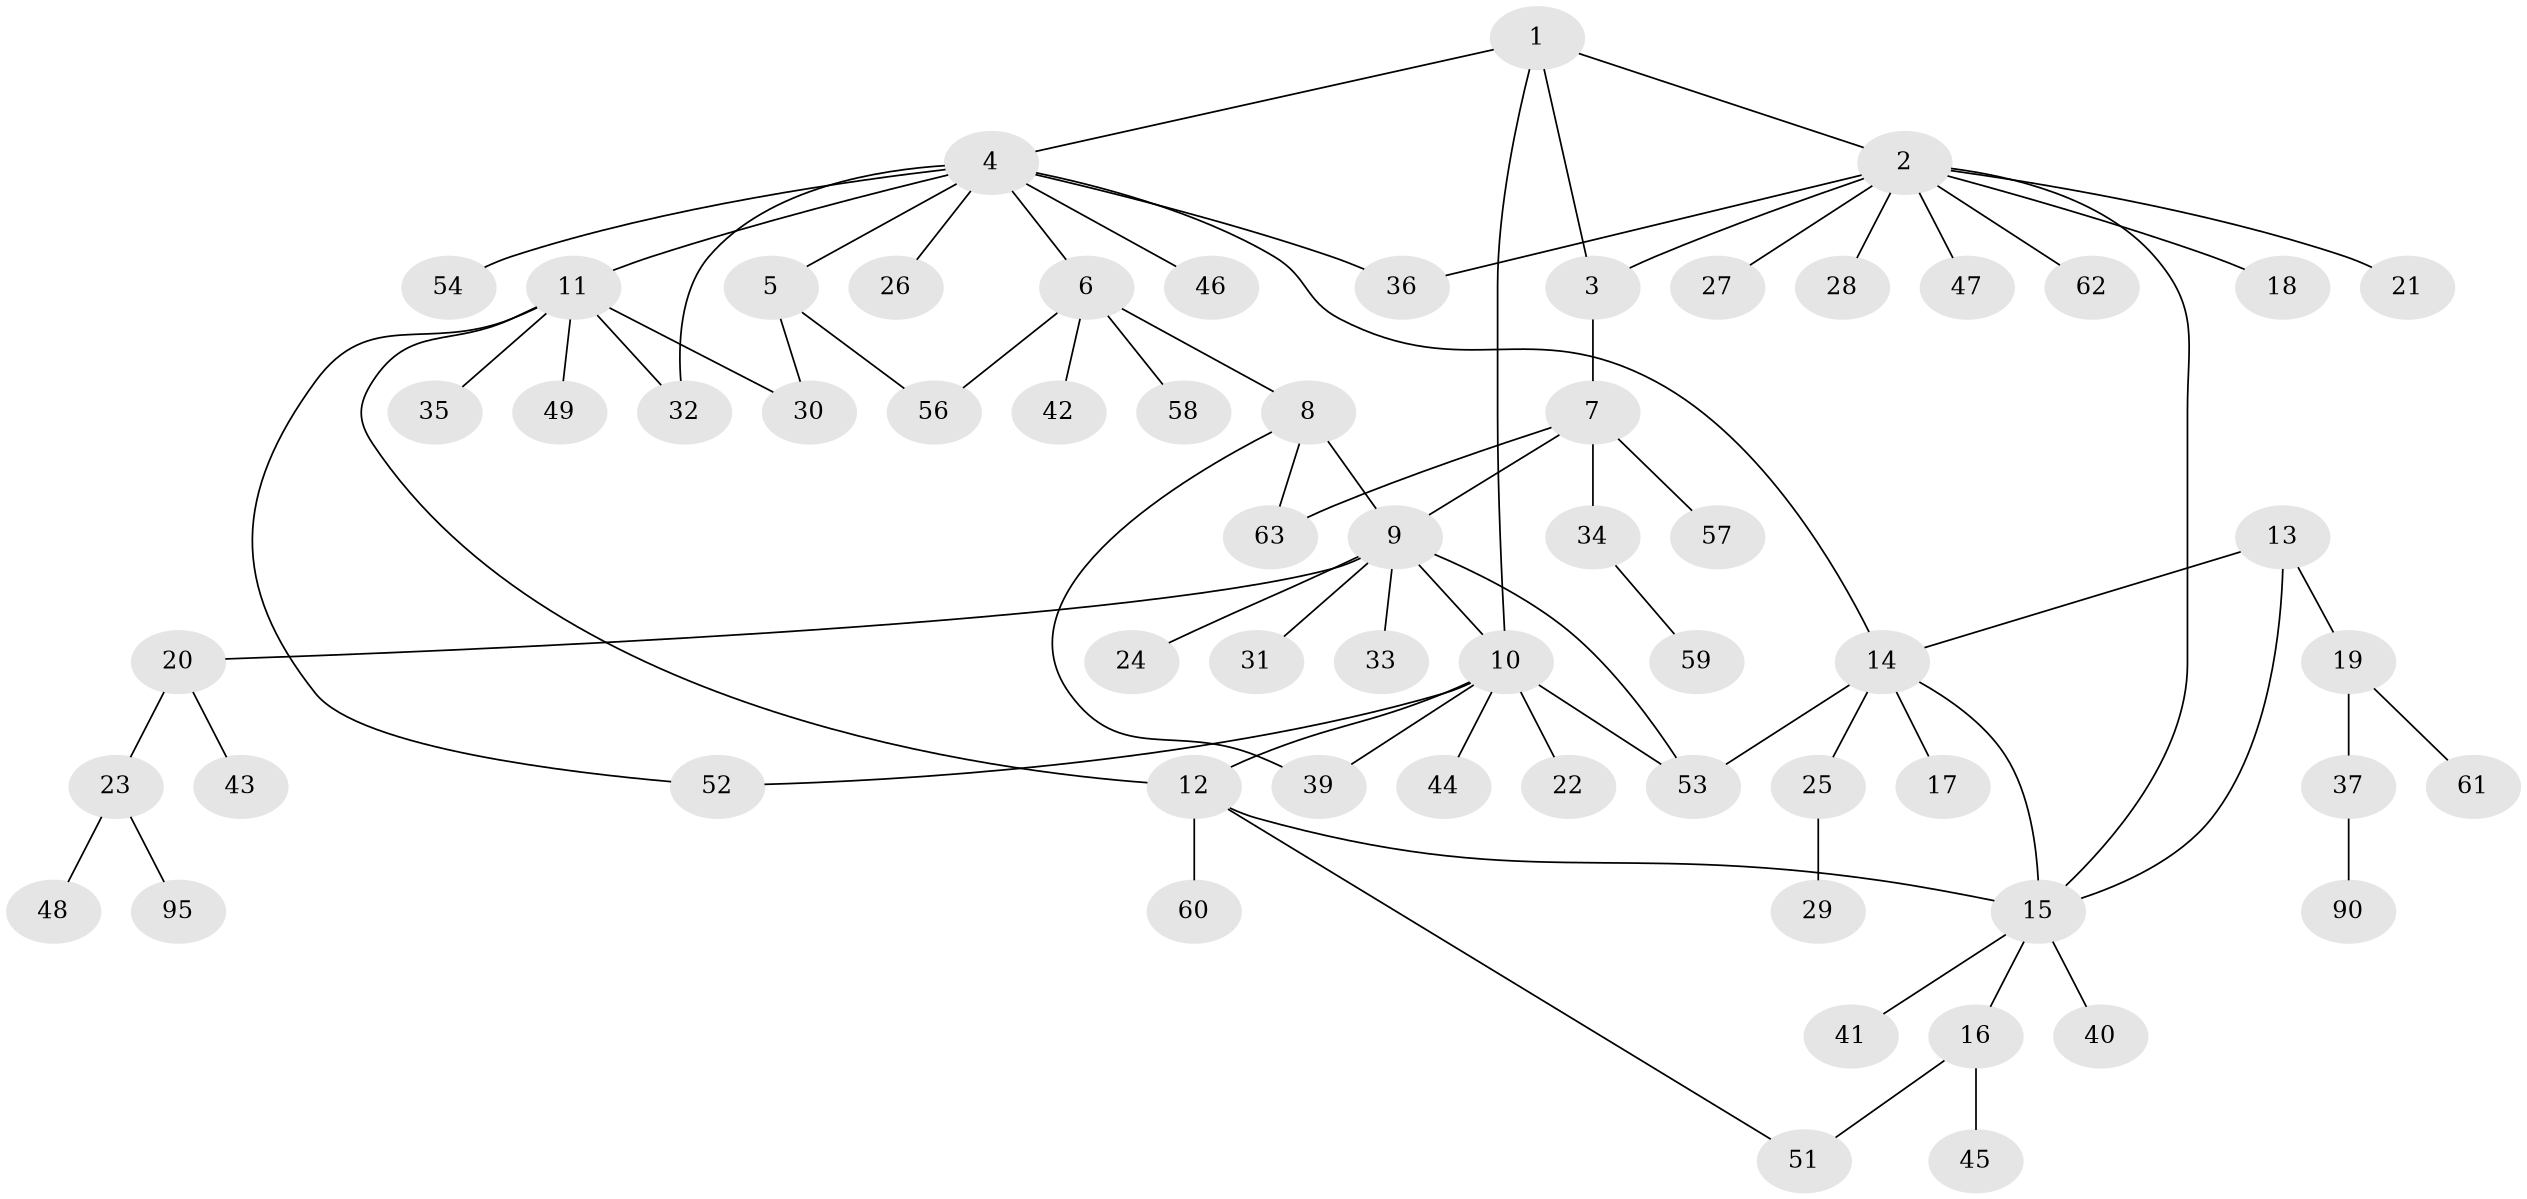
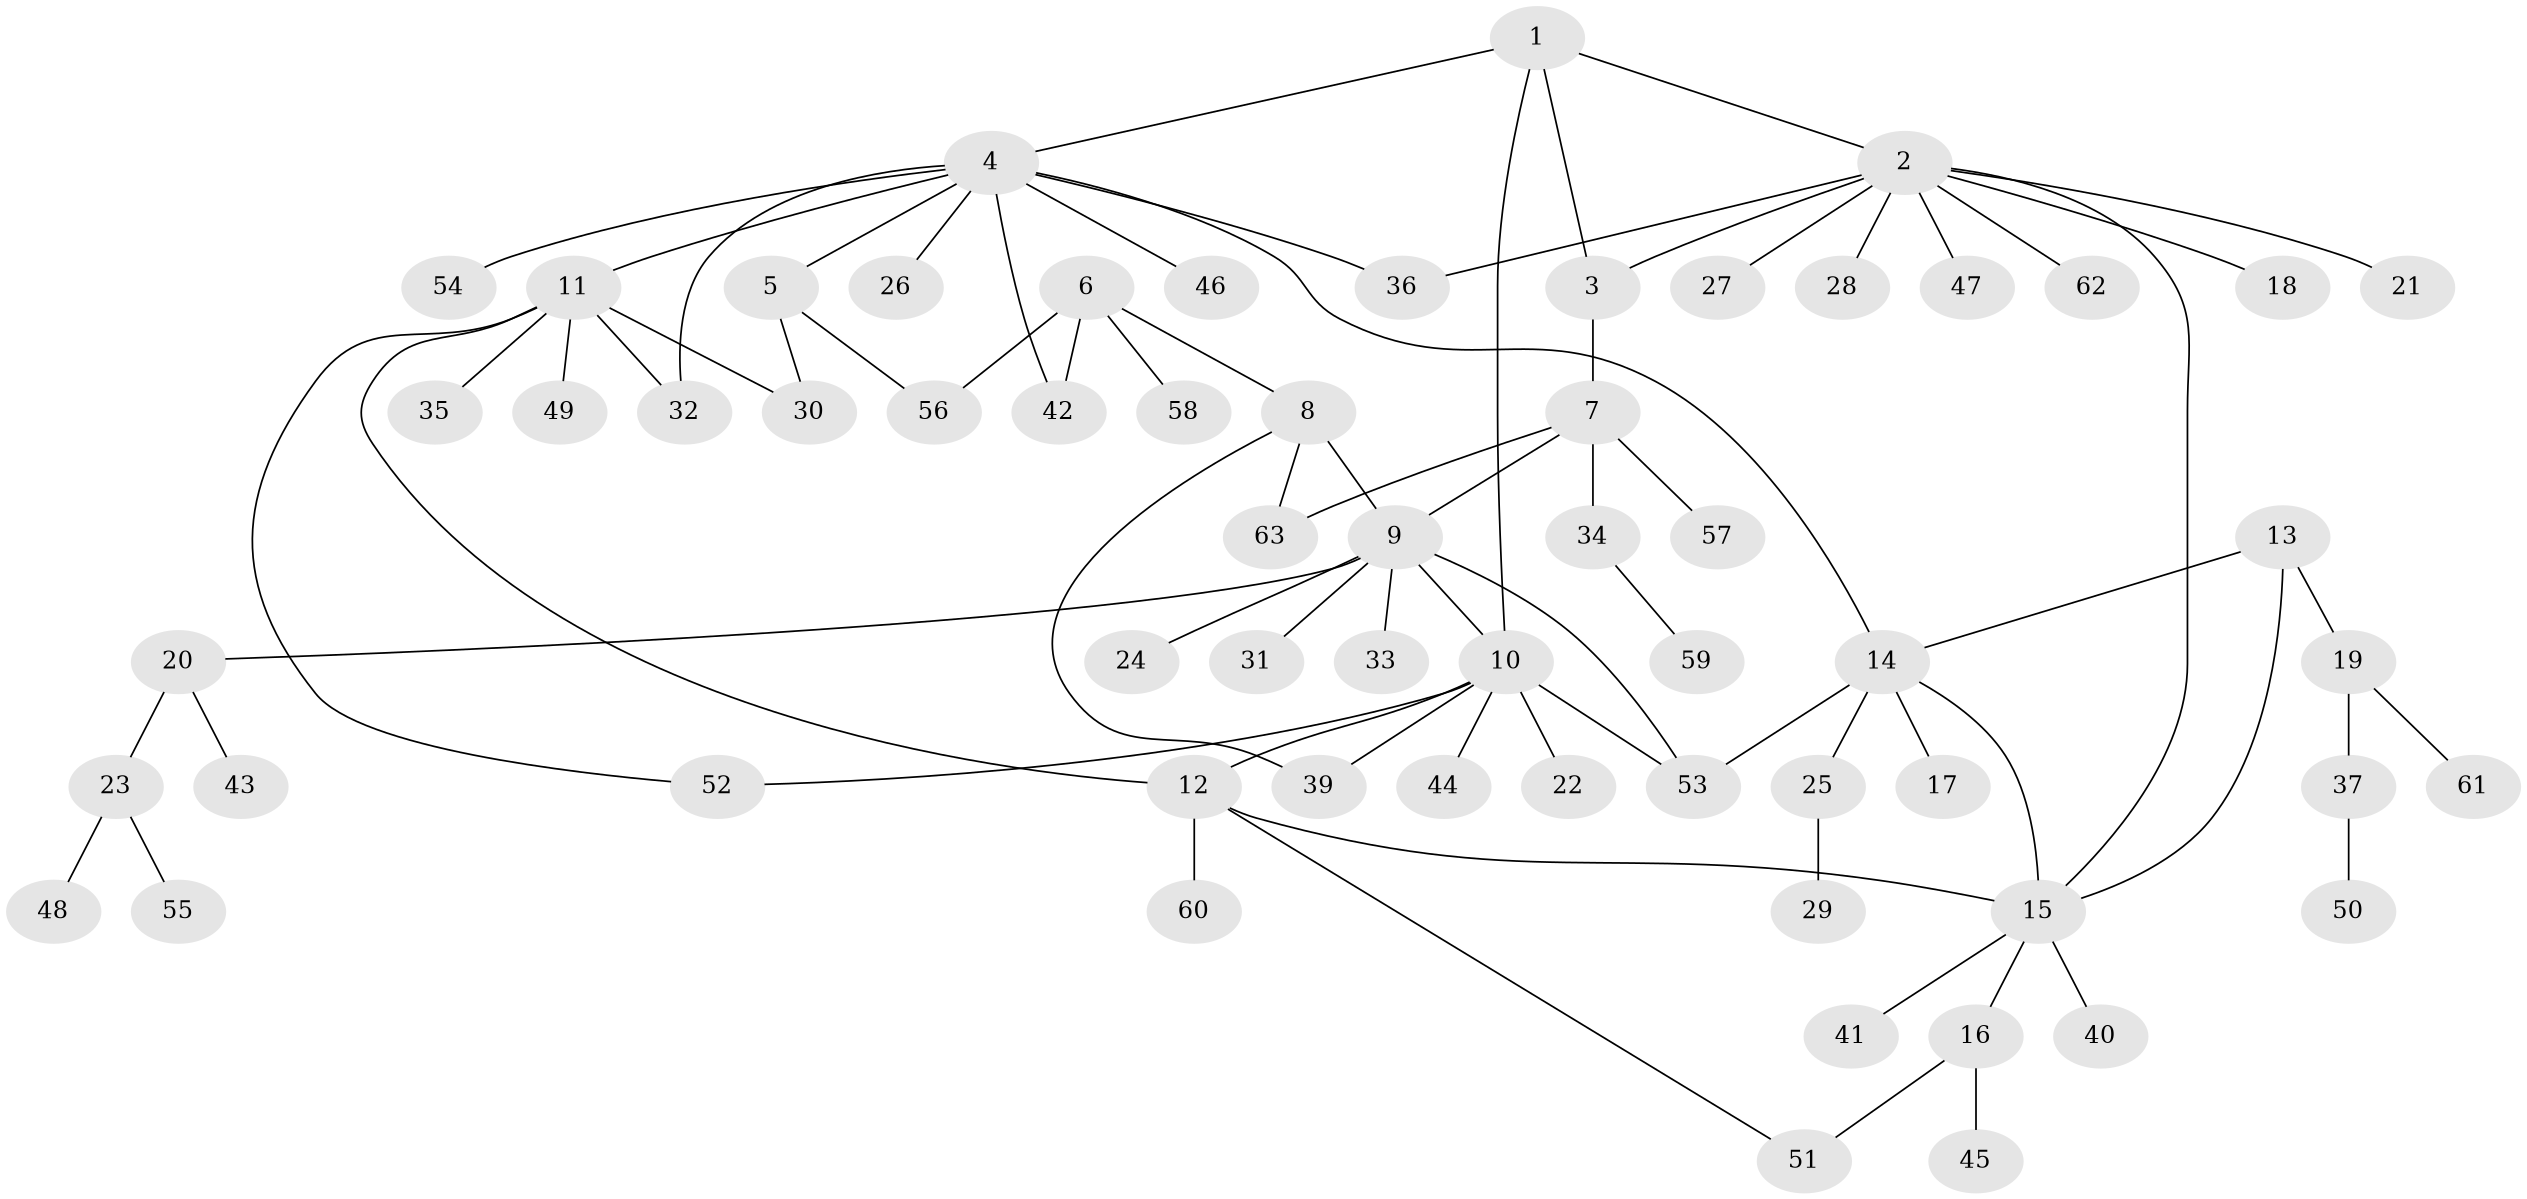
(1039, 225) -> (1016, 290)
(179, 912) -> (179, 912)
(2349, 912) -> (2349, 912)
